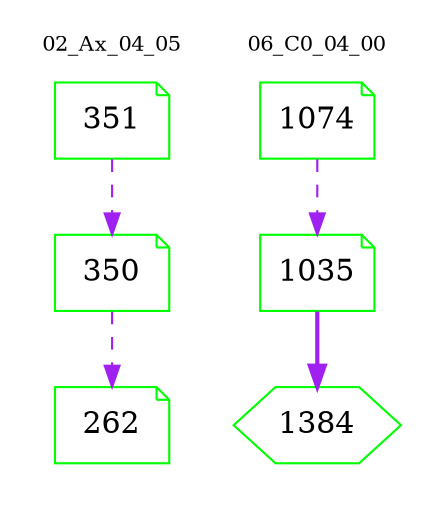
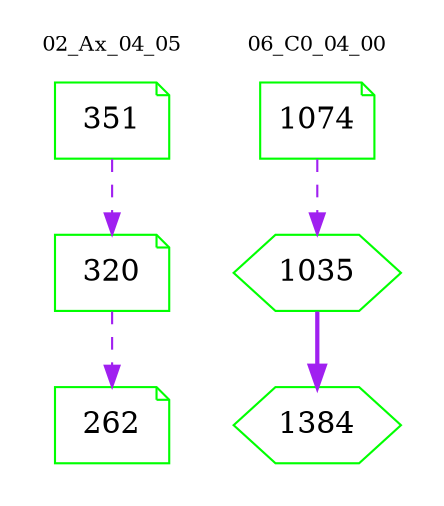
(112, 273) -> (112, 273)
(317, 273) -> (317, 273)
